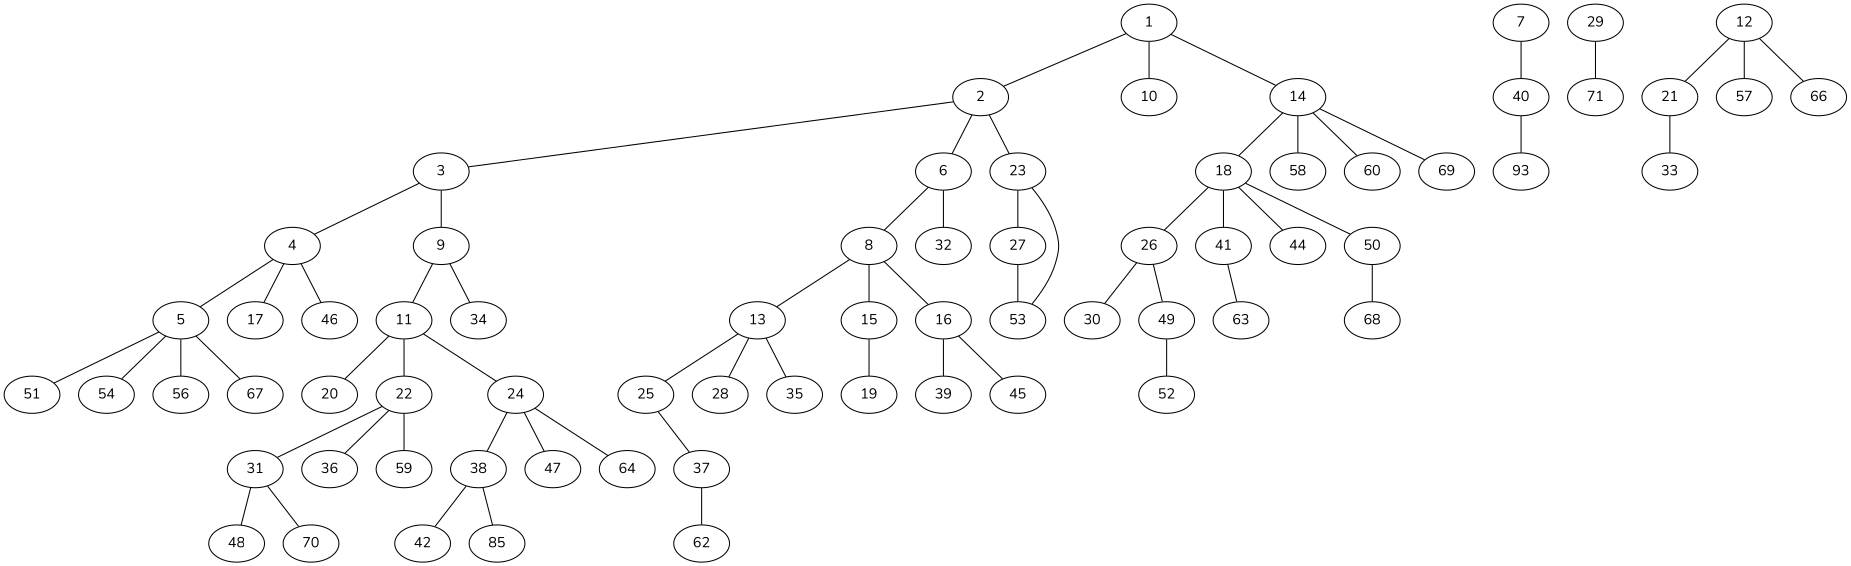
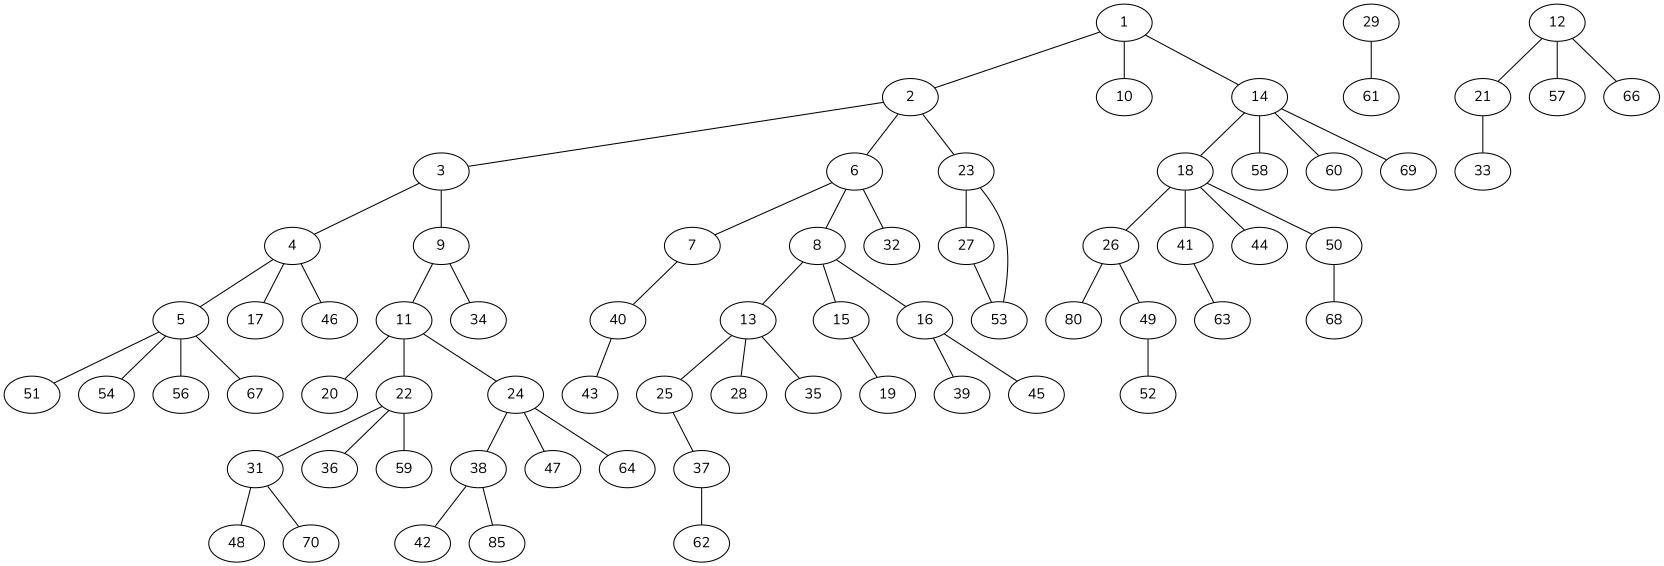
(1595, 97) -> (1371, 97)
(1521, 172) -> (590, 395)
none -> (773, 209)
(1092, 320) -> (1074, 320)
